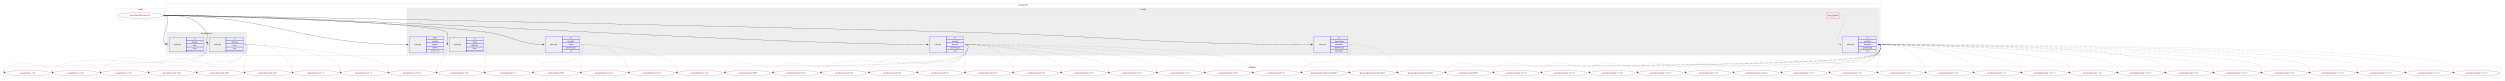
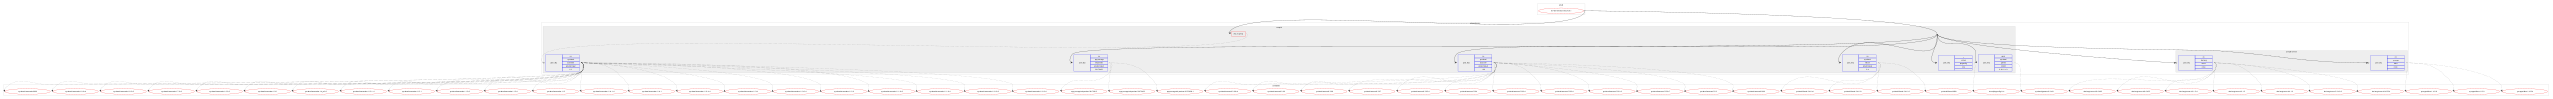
none -> (1444, 23)
none -> (2189, 91)
